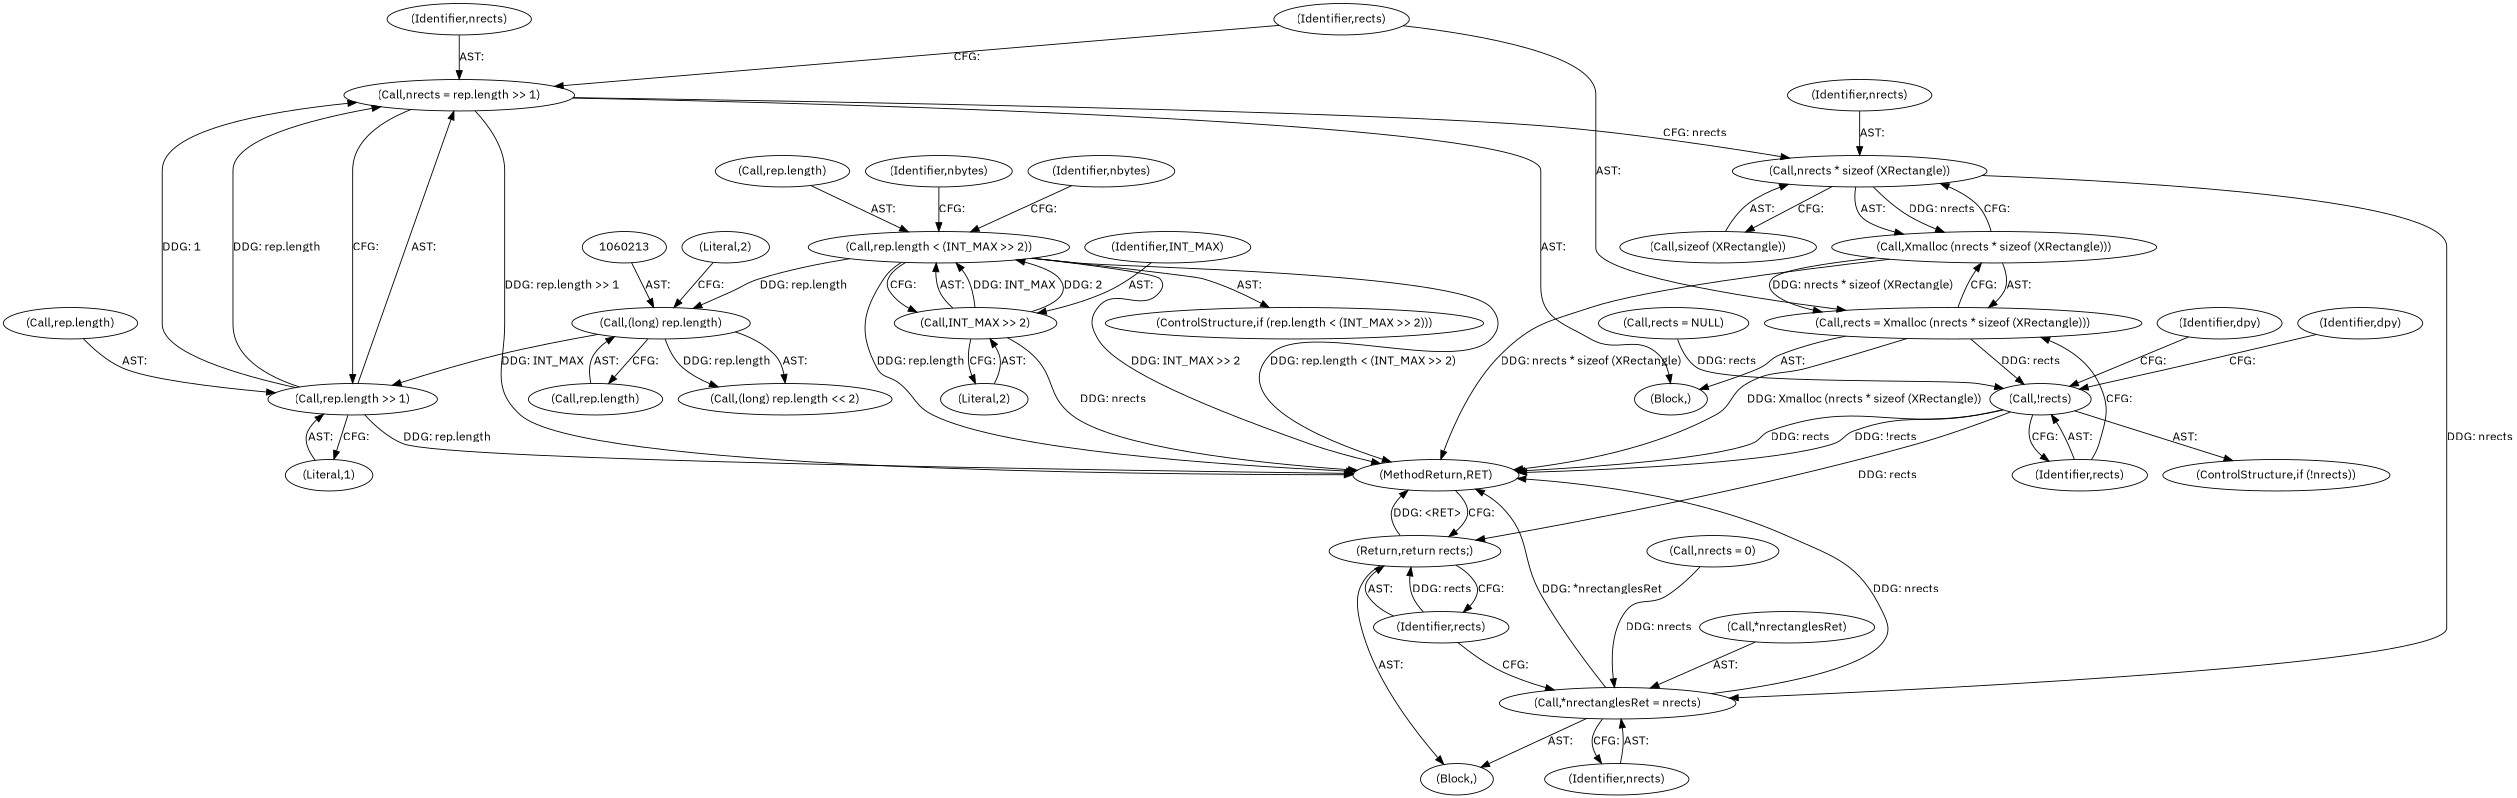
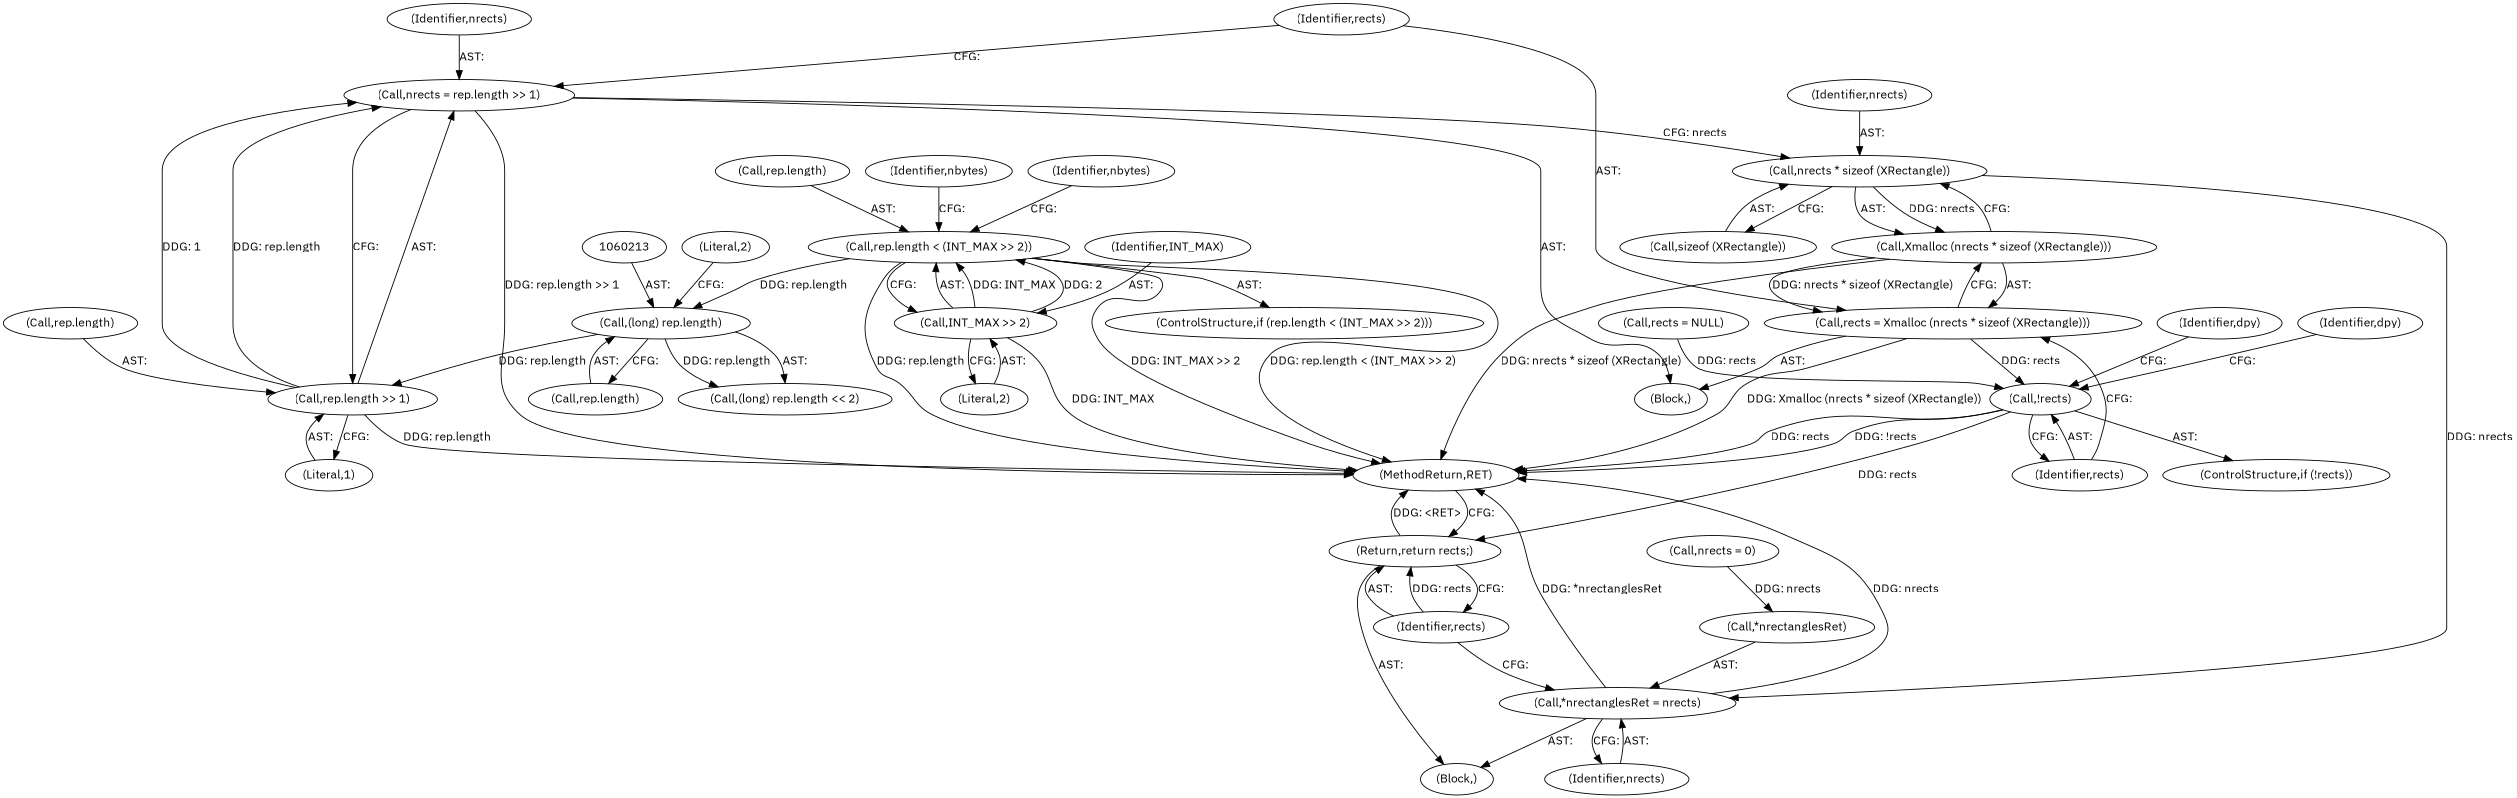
(543, 361) -> (543, 361)
(1113, 399) -> (1113, 399)
(2276, 475) -> (2276, 475)
(1633, 605) -> (1747, 586)
